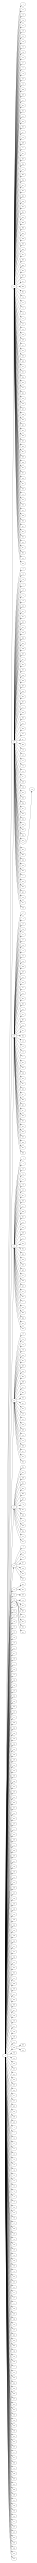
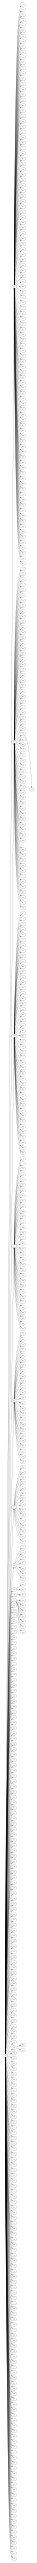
(22, 844) -> (30, 761)
